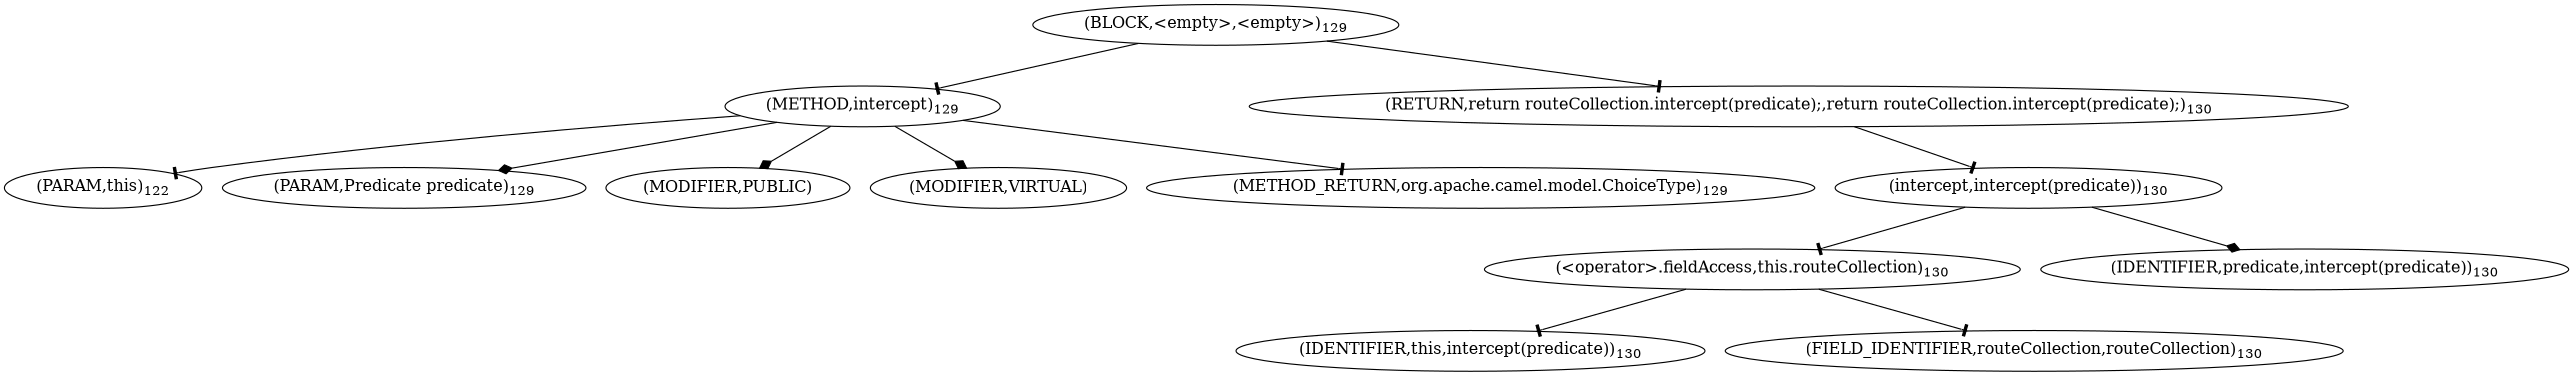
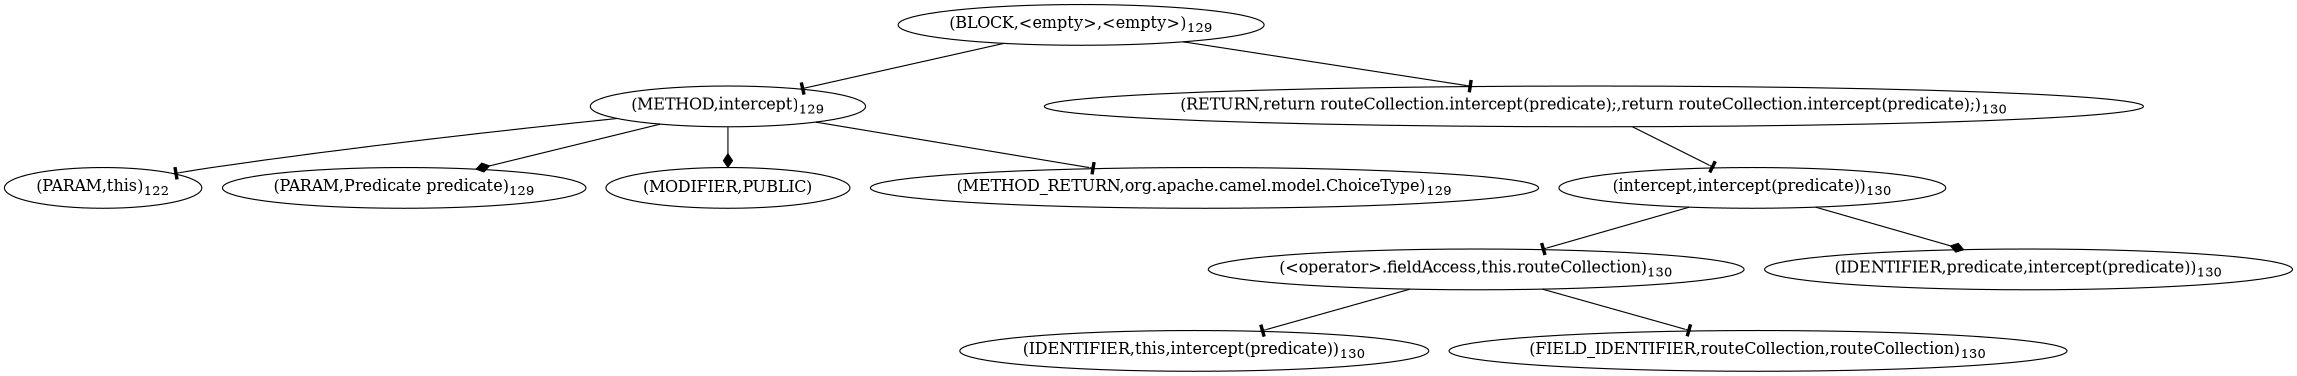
(998, 188) -> none
